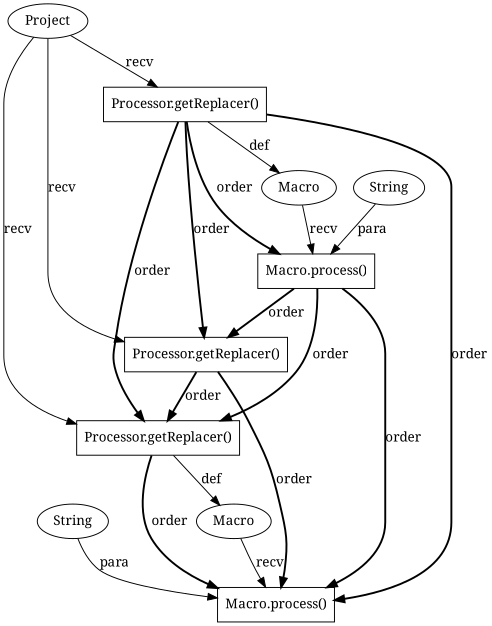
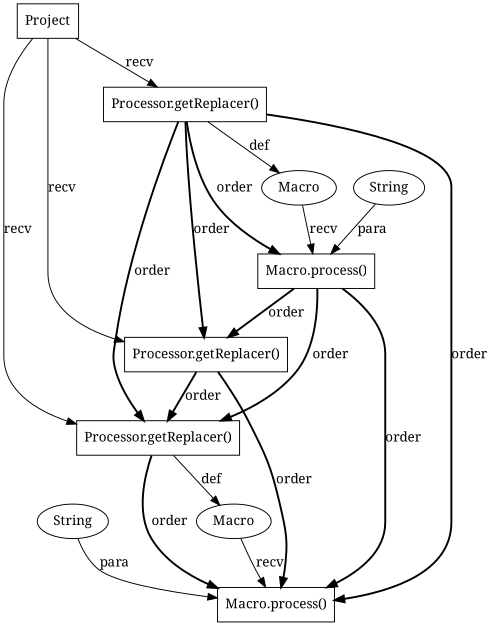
(48, 21) -> (48, 21)
